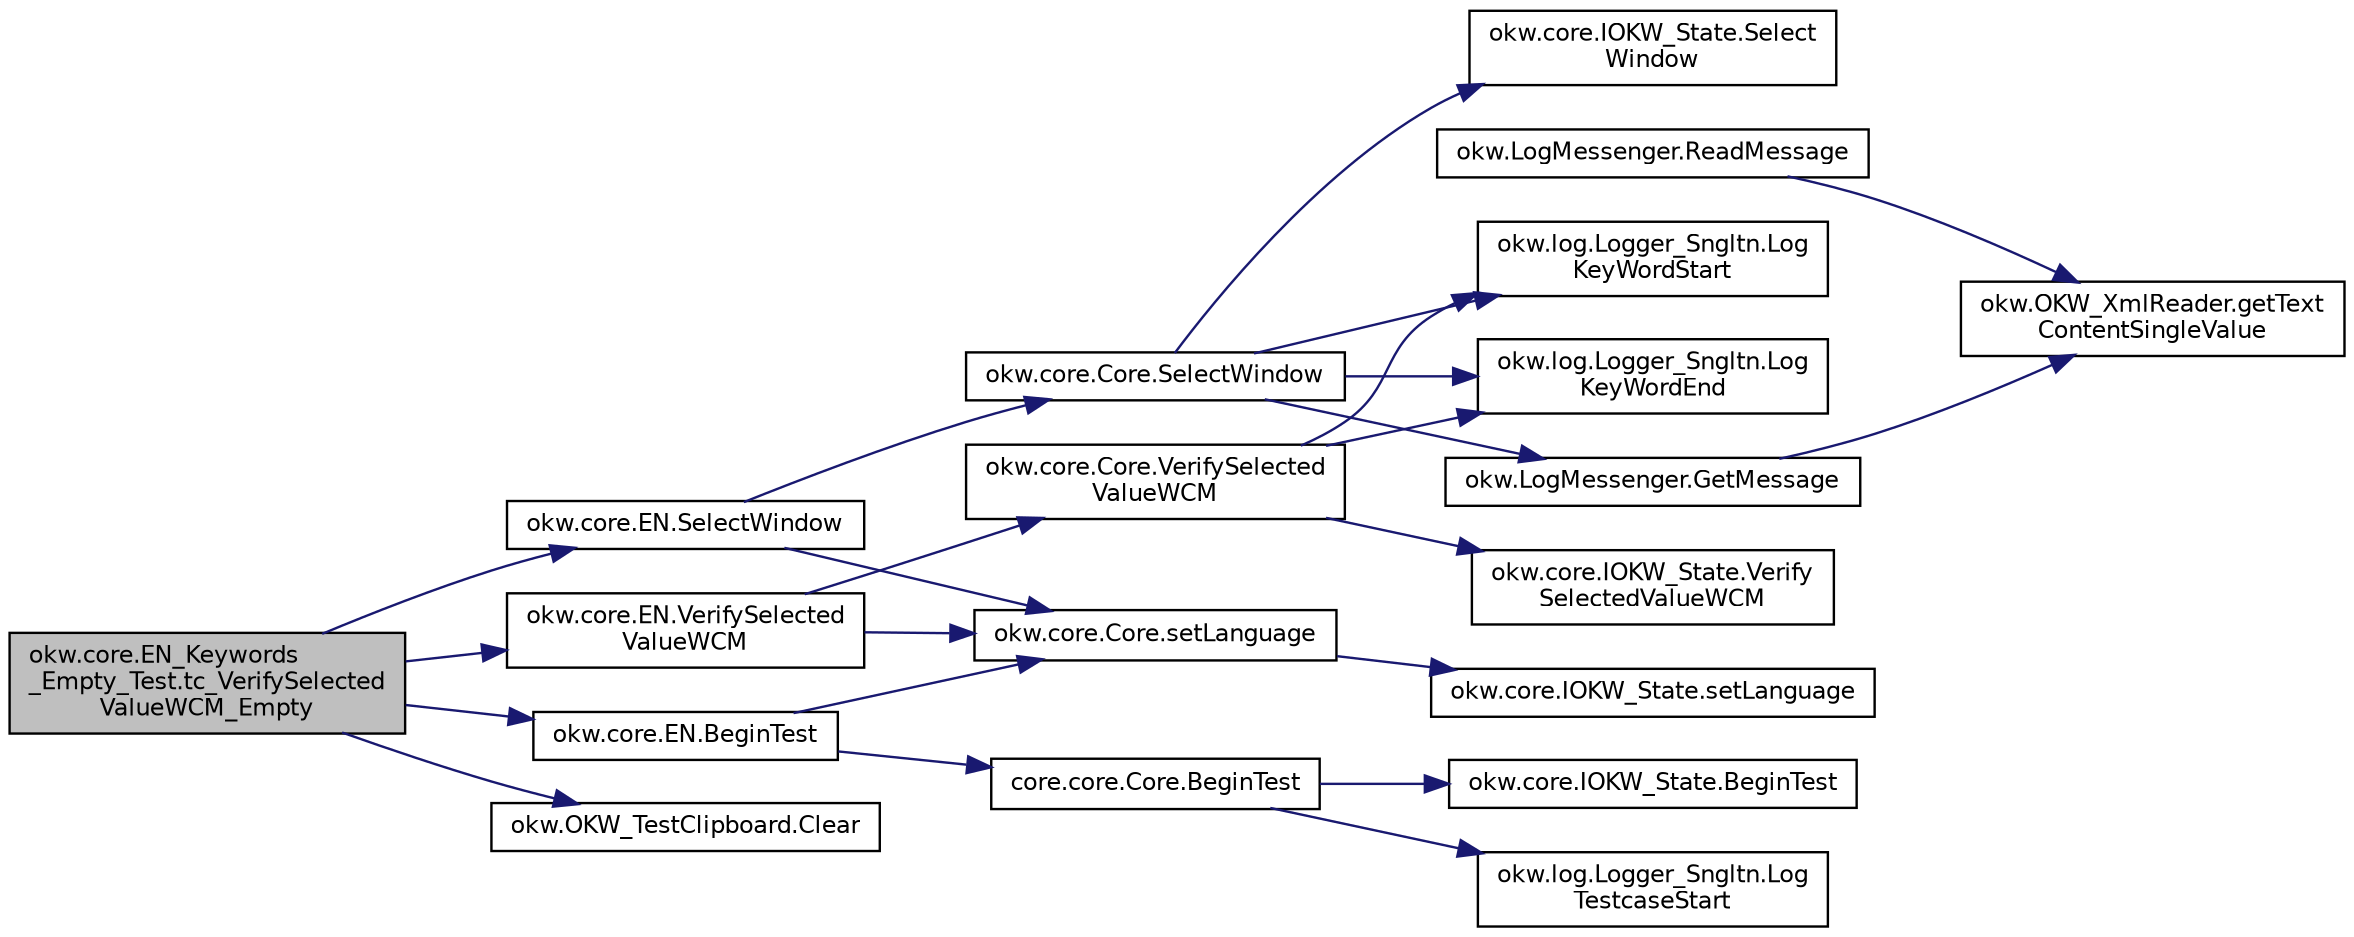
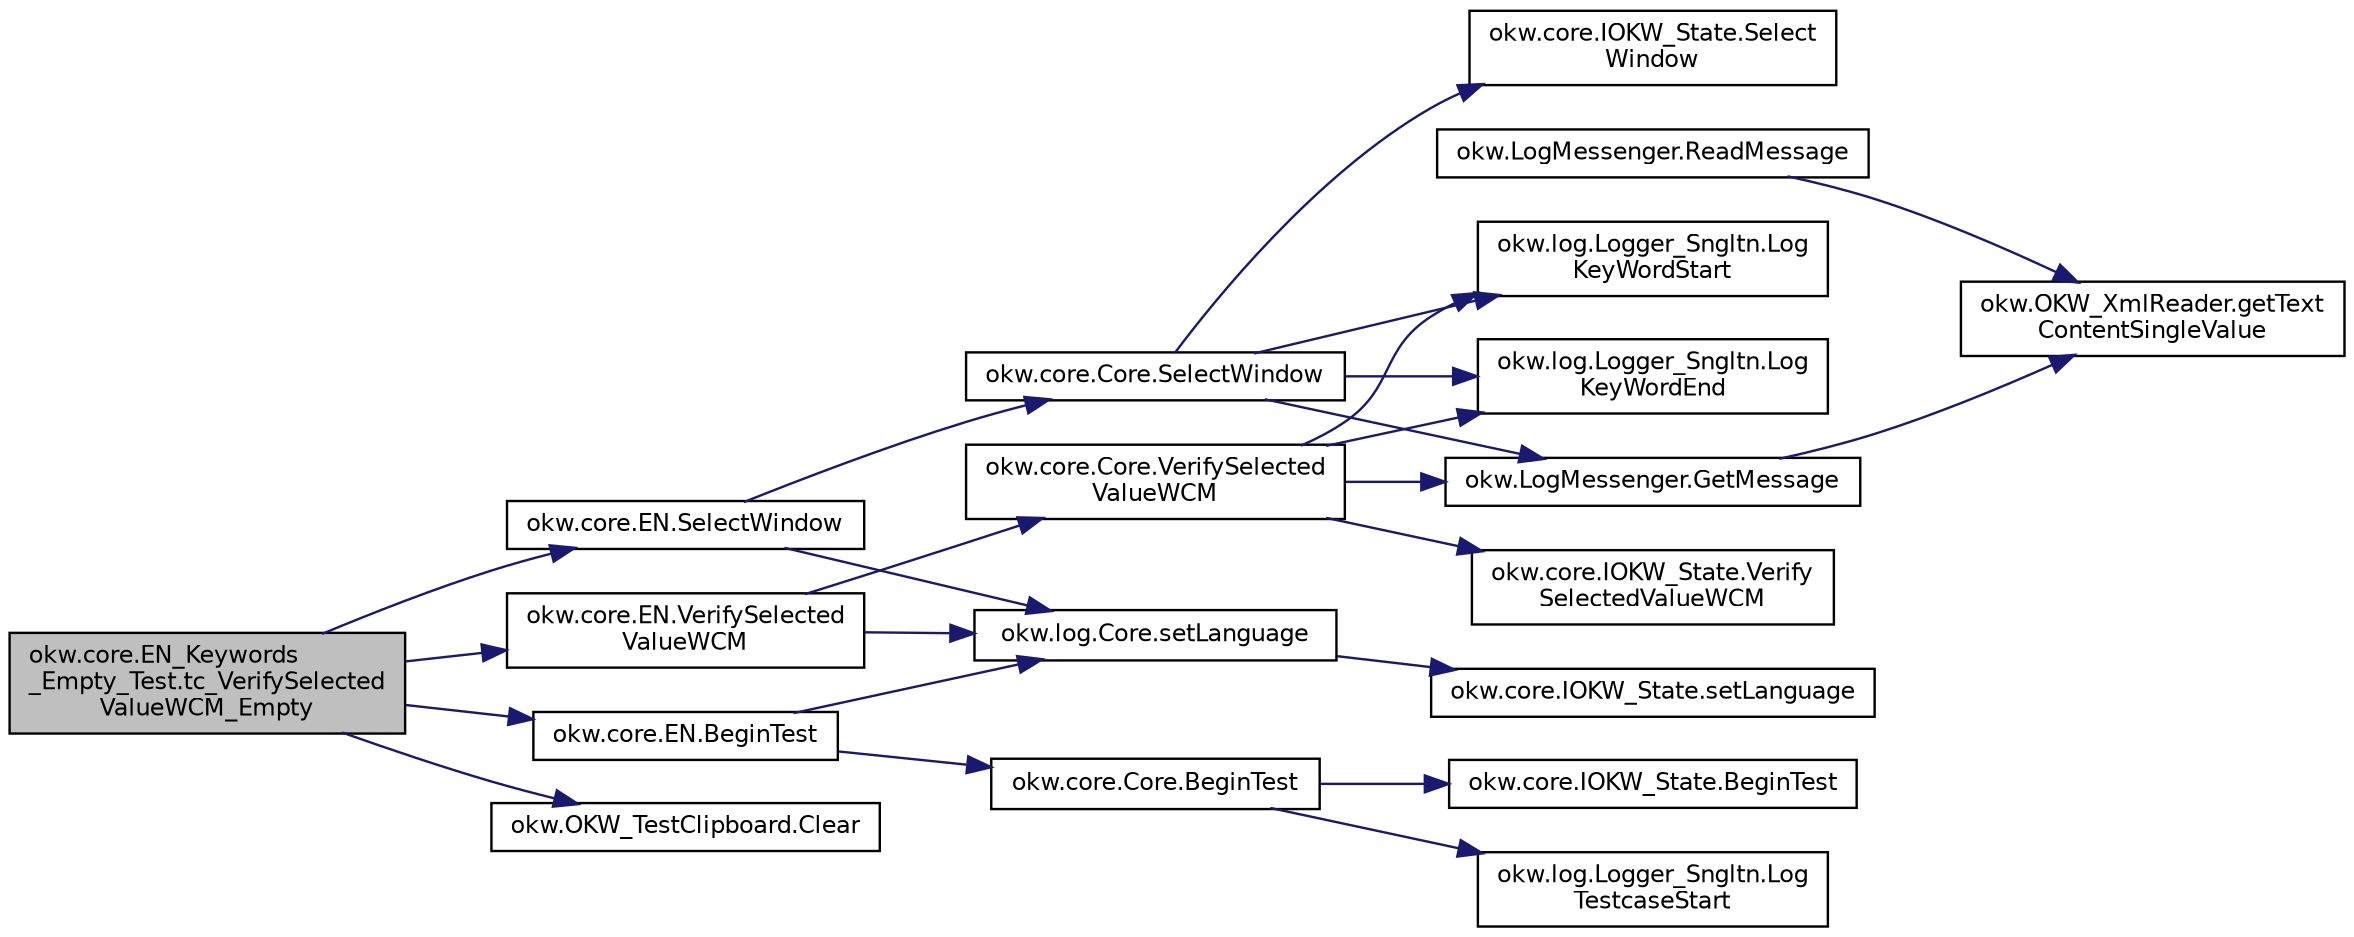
none -> (1383, 482)
(1155, 635) -> (1155, 635)
(1155, 784) -> (1155, 784)
